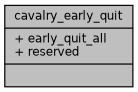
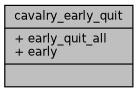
(47, 52) -> (37, 52)
